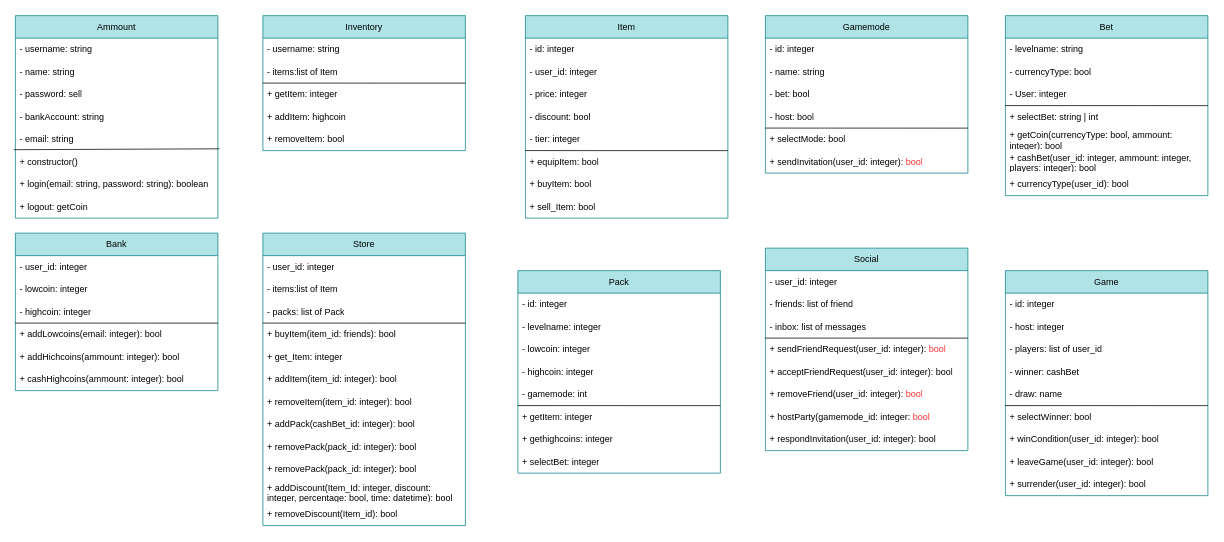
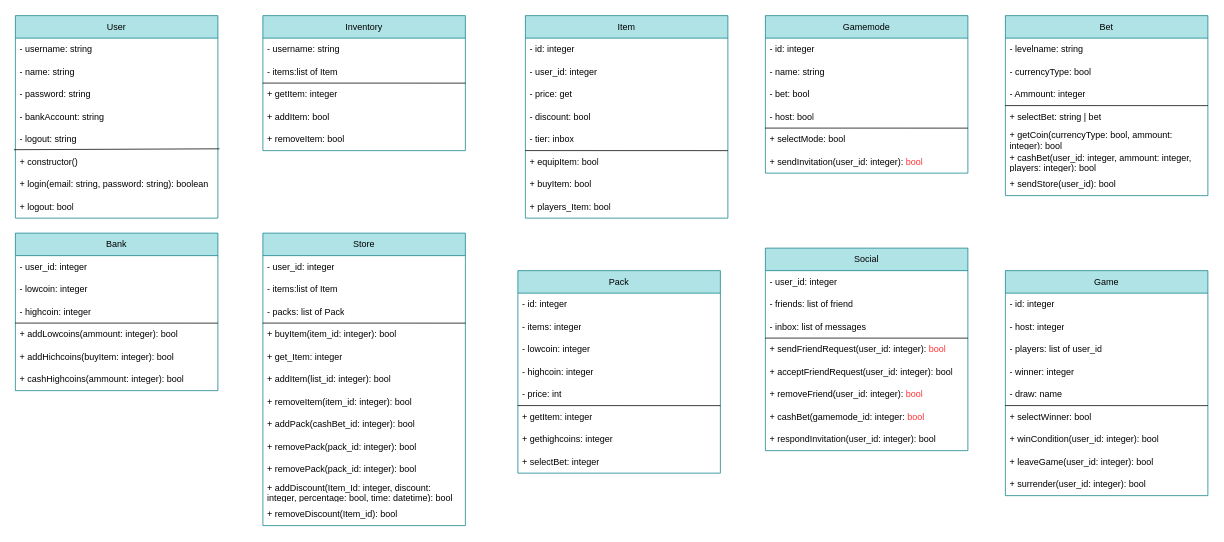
(117, 27) -> (117, 27)
(54, 94) -> (61, 94)
(564, 94) -> (555, 94)
(1043, 94) -> (1051, 94)
(309, 117) -> (300, 117)
(1062, 117) -> (1064, 117)
(51, 139) -> (54, 139)
(562, 139) -> (557, 139)
(1077, 184) -> (1070, 184)
(57, 207) -> (49, 207)
(566, 207) -> (574, 207)
(566, 327) -> (557, 327)
(96, 334) -> (104, 334)
(340, 334) -> (340, 334)
(105, 357) -> (105, 357)
(1048, 372) -> (1047, 372)
(340, 379) -> (339, 379)
(555, 394) -> (547, 394)
(856, 417) -> (851, 417)
